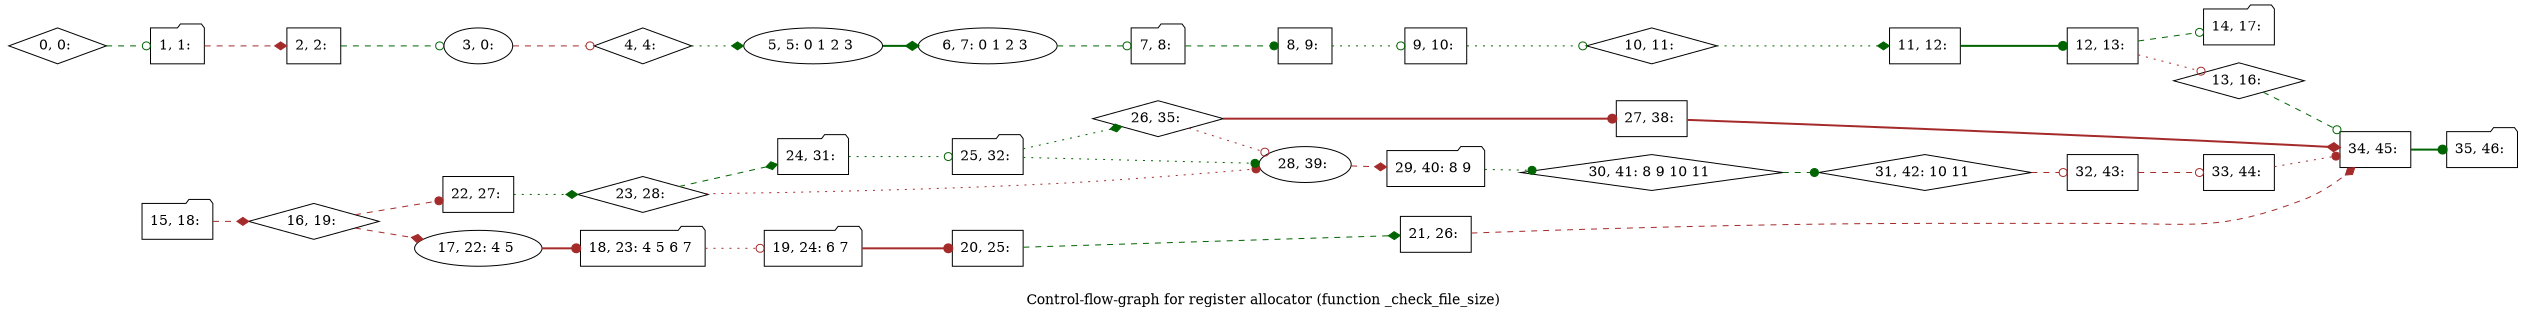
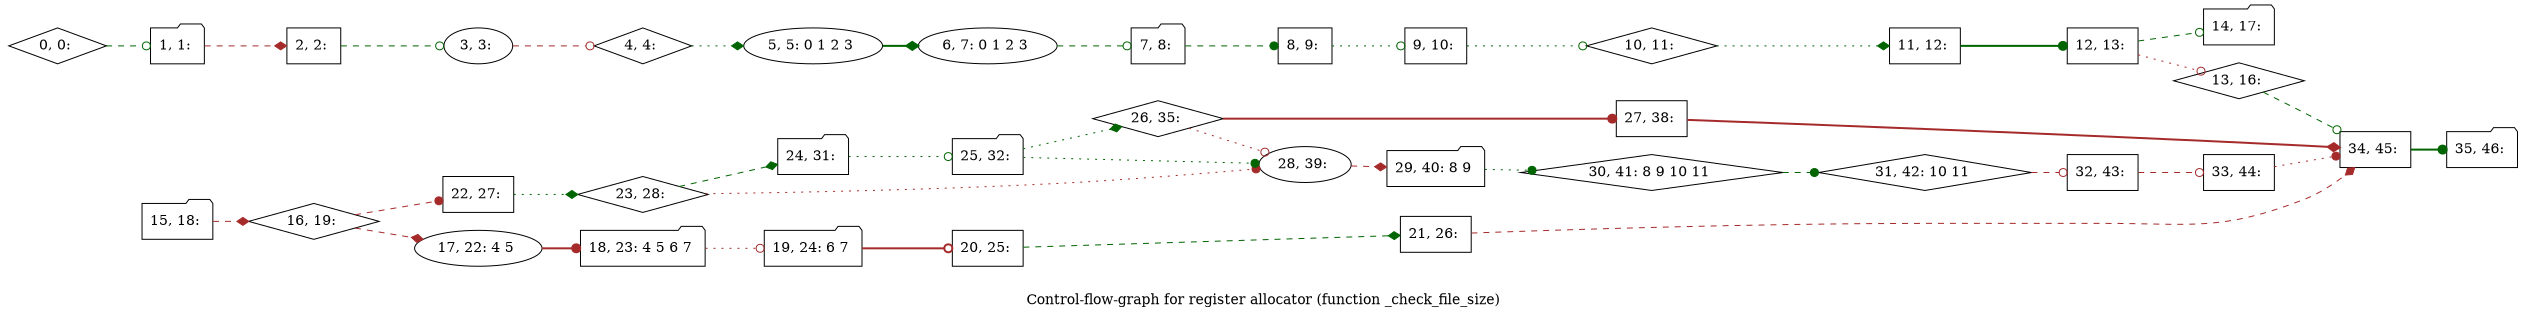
(478, 46) -> (478, 46)
(903, 248) -> (903, 248)
